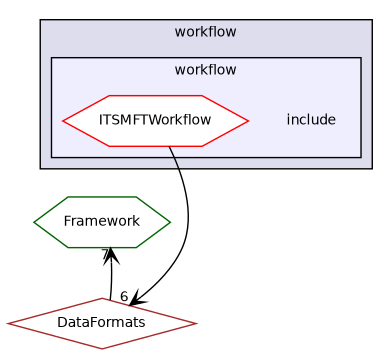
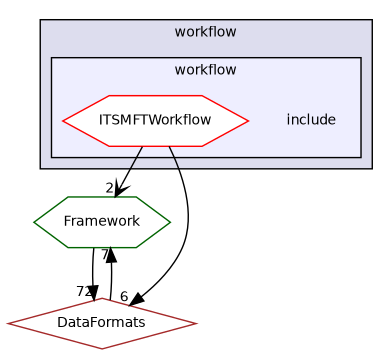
none -> (132, 166)
(187, 228) -> (187, 228)
none -> (93, 267)
(112, 281) -> (112, 281)
